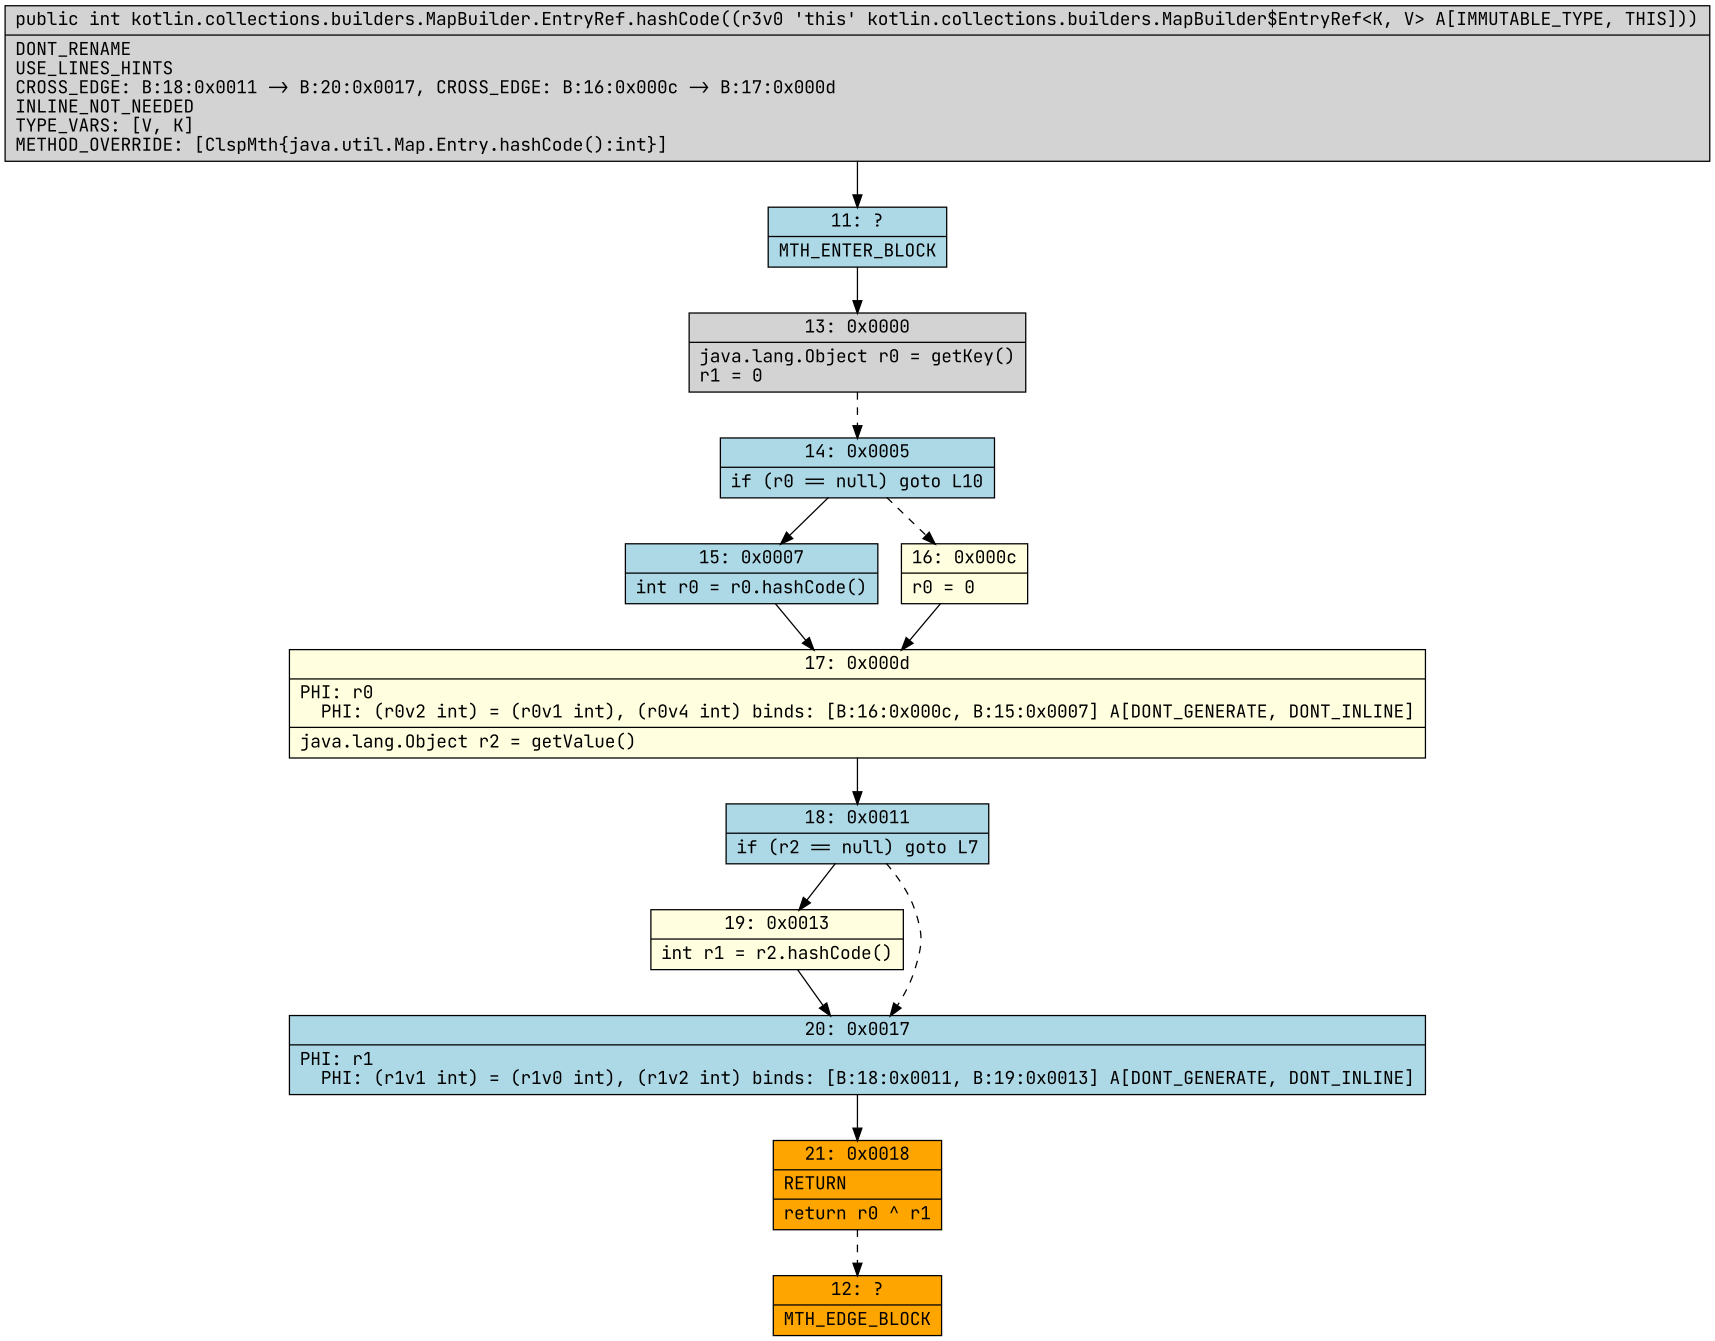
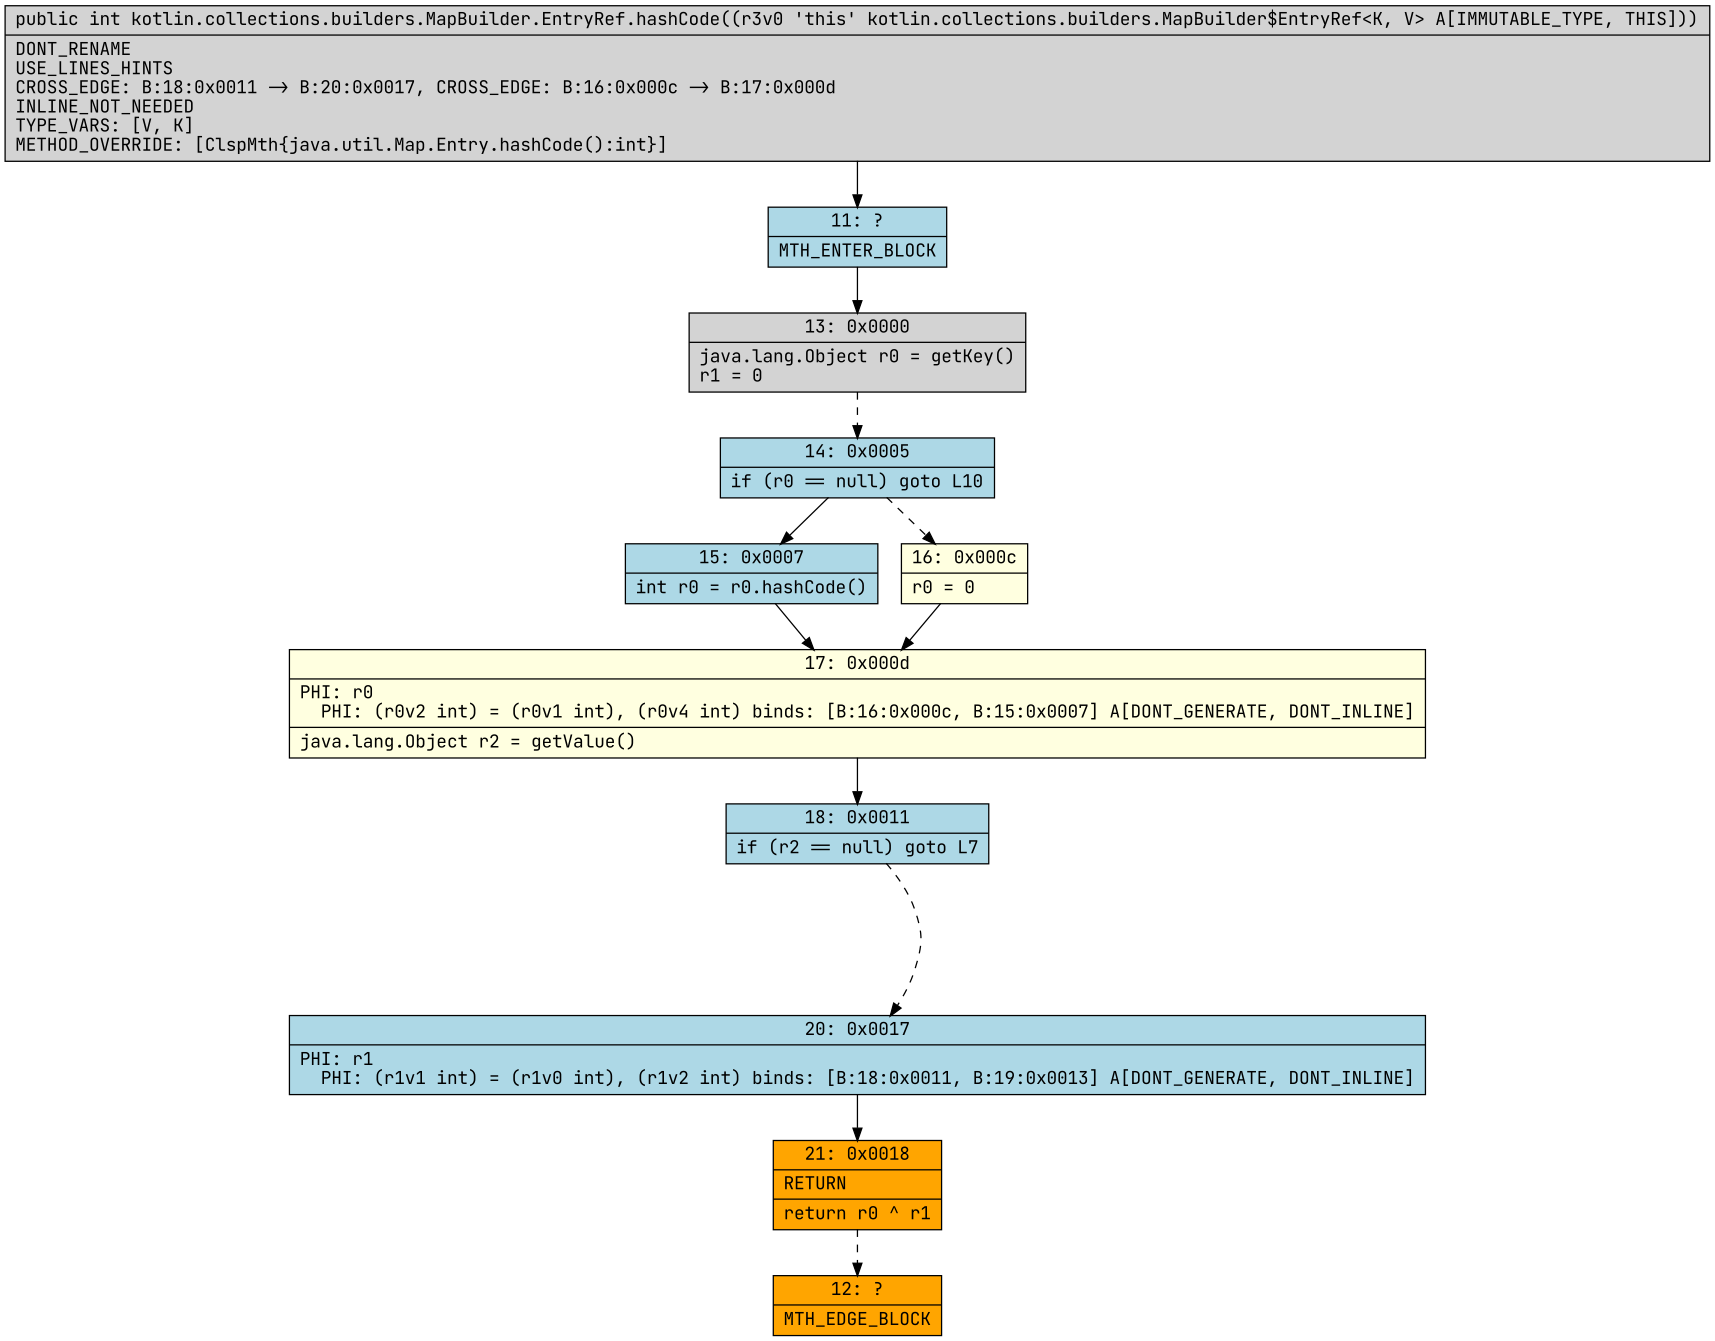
(777, 940) -> none
